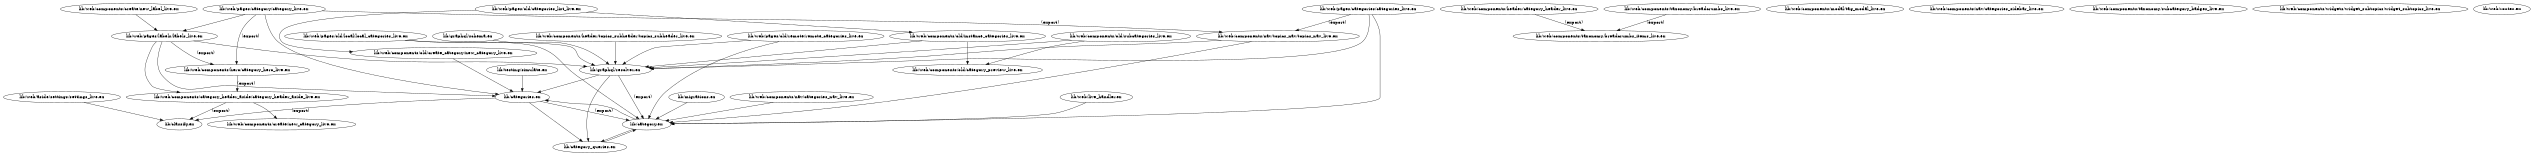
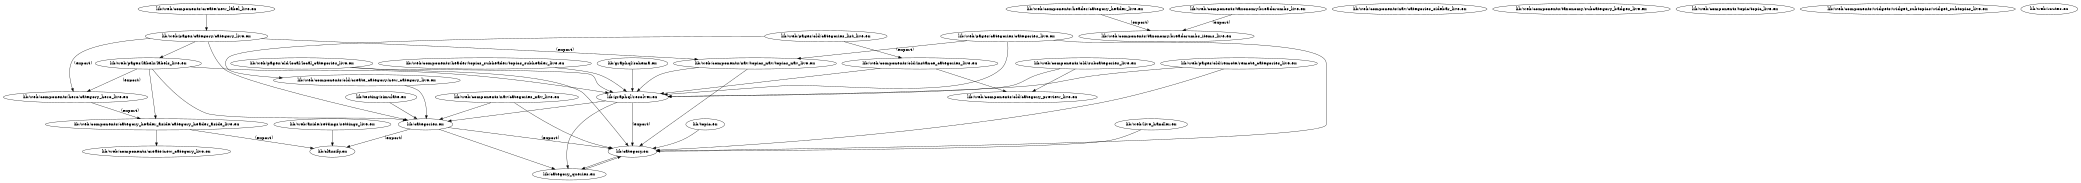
none -> (1735, 9)
(1835, 9) -> none
(145, 22) -> (206, 21)
(697, 97) -> (705, 124)
(593, 104) -> (467, 111)
